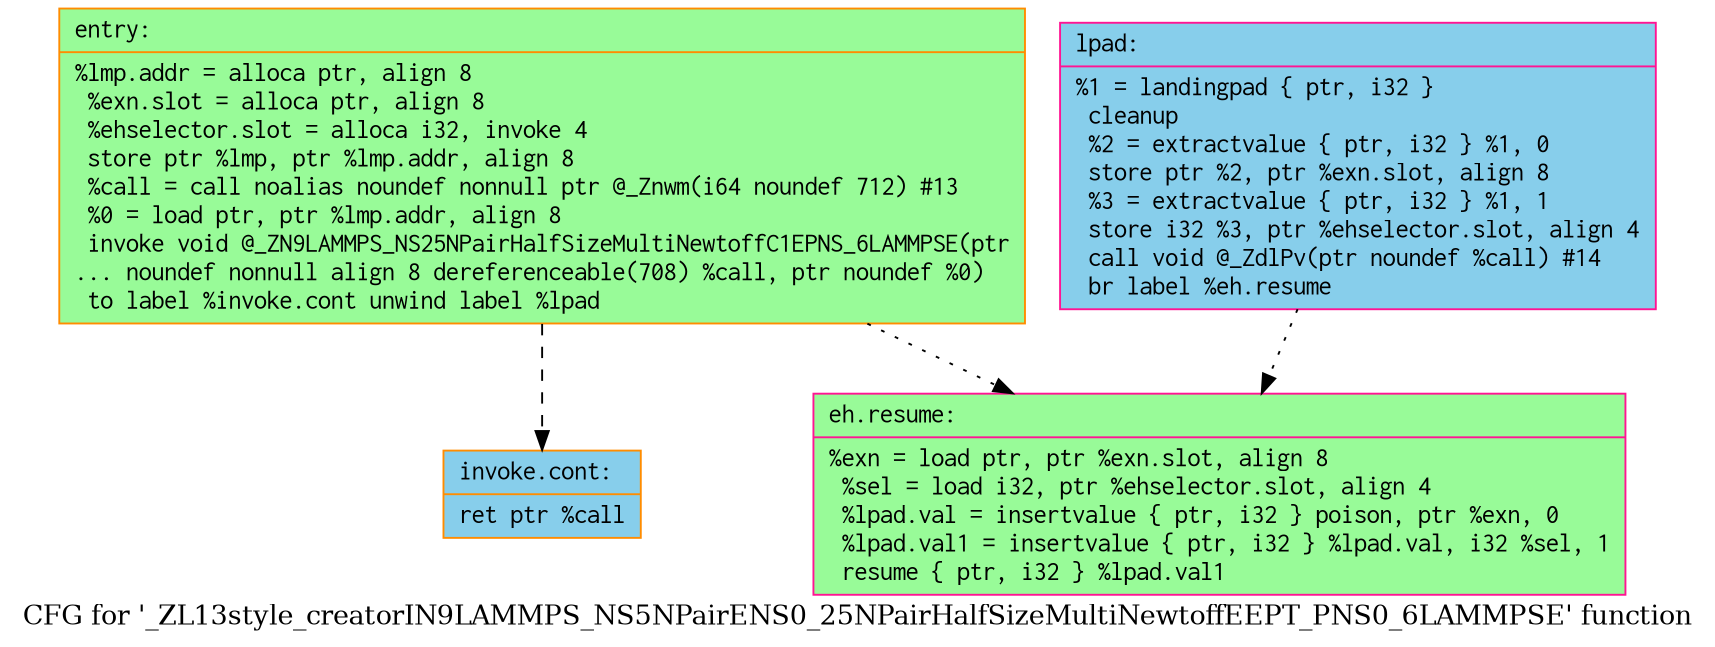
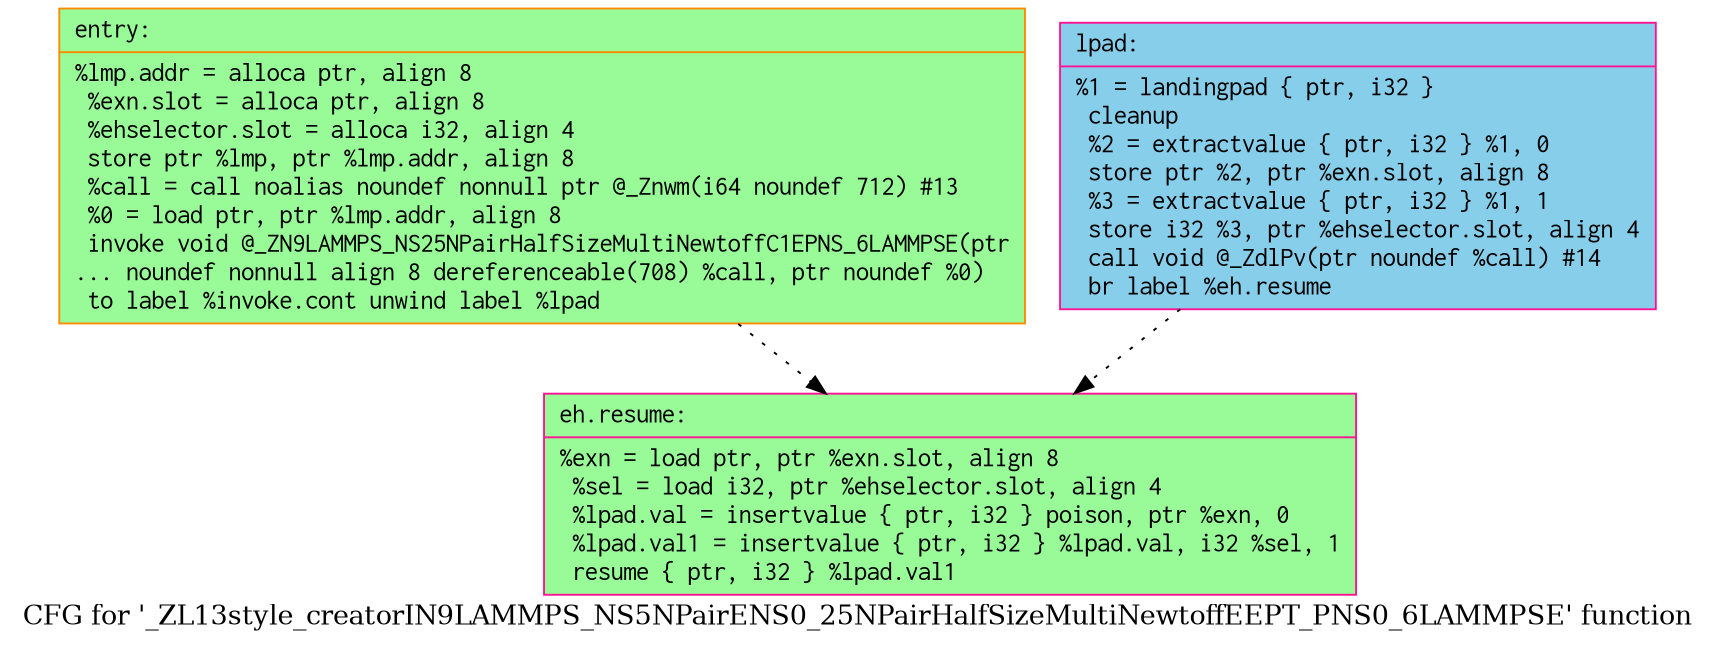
(332, 130) -> (325, 130)
(542, 494) -> none
